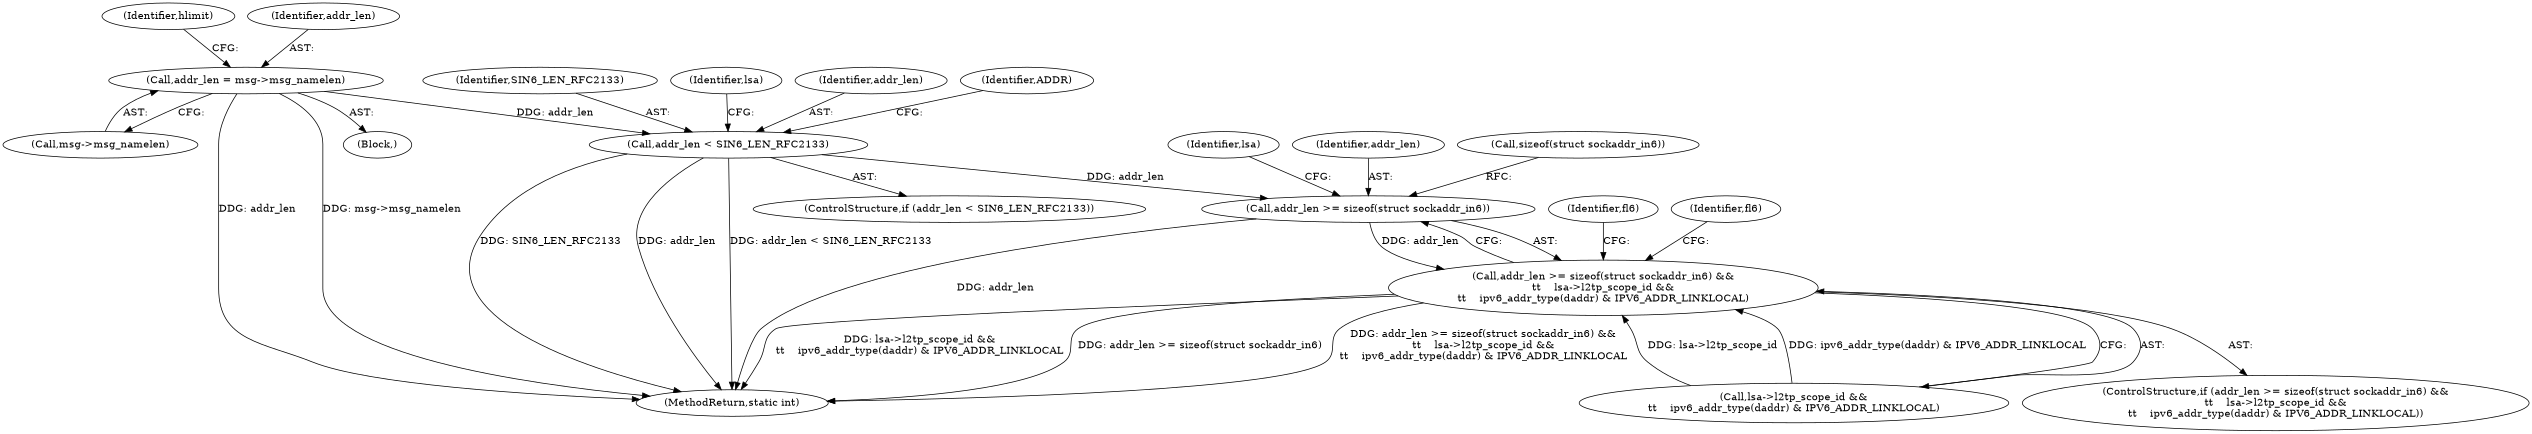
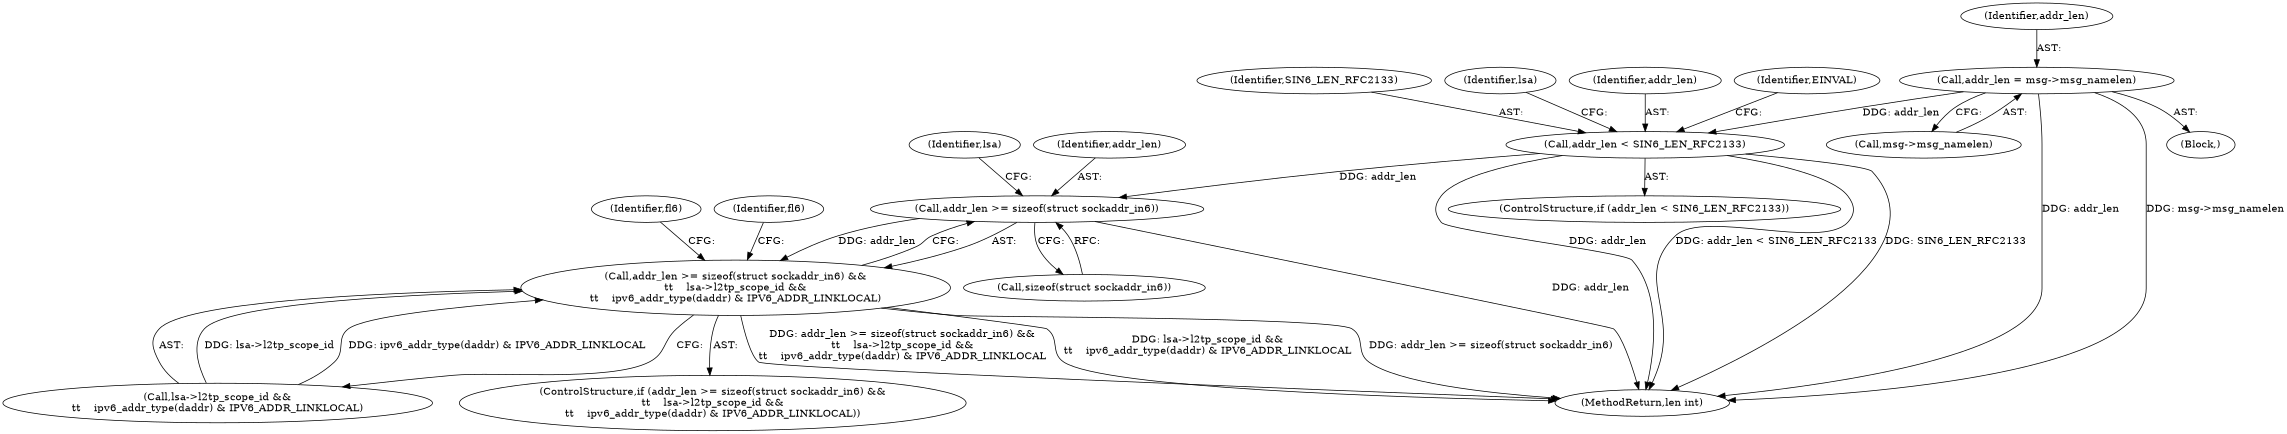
(168, 16) -> none
(1027, 81) -> (1807, 81)
none -> (1039, 249)
(732, 403) -> (1642, 403)
